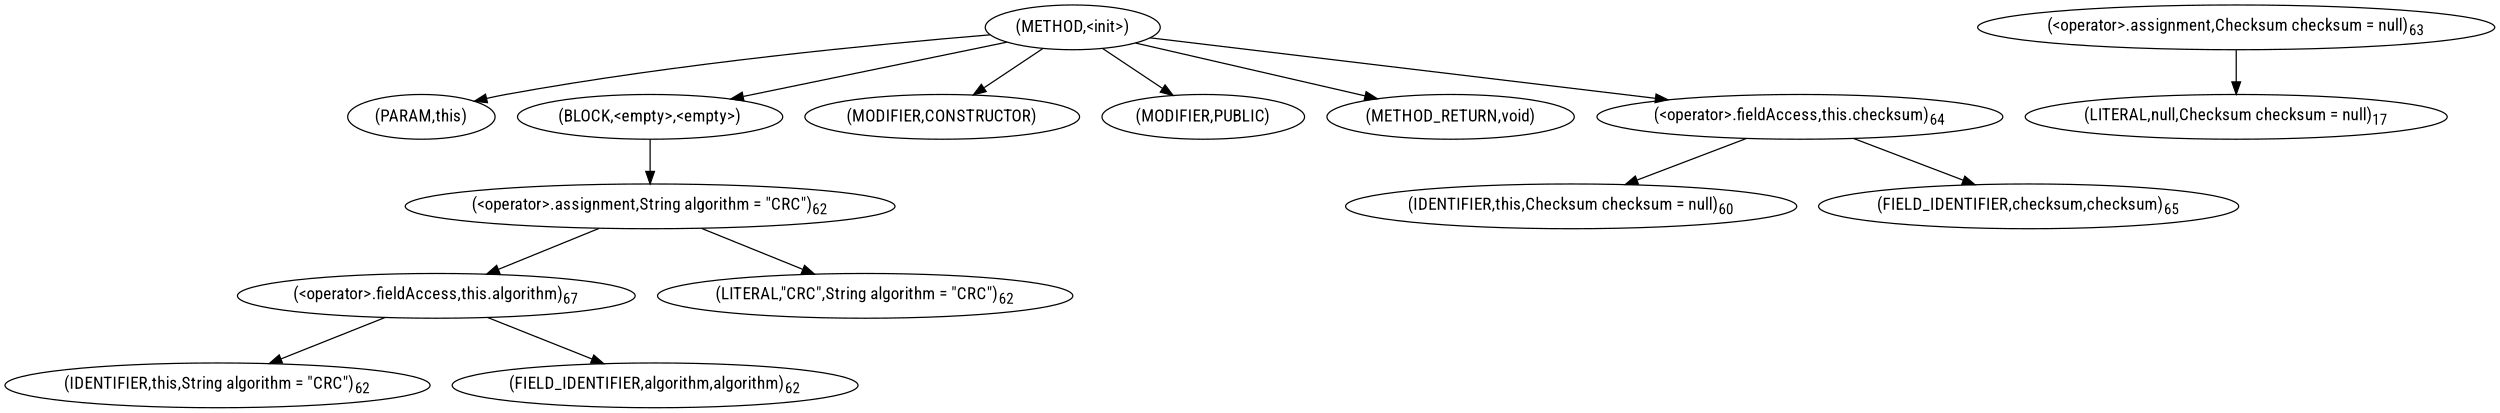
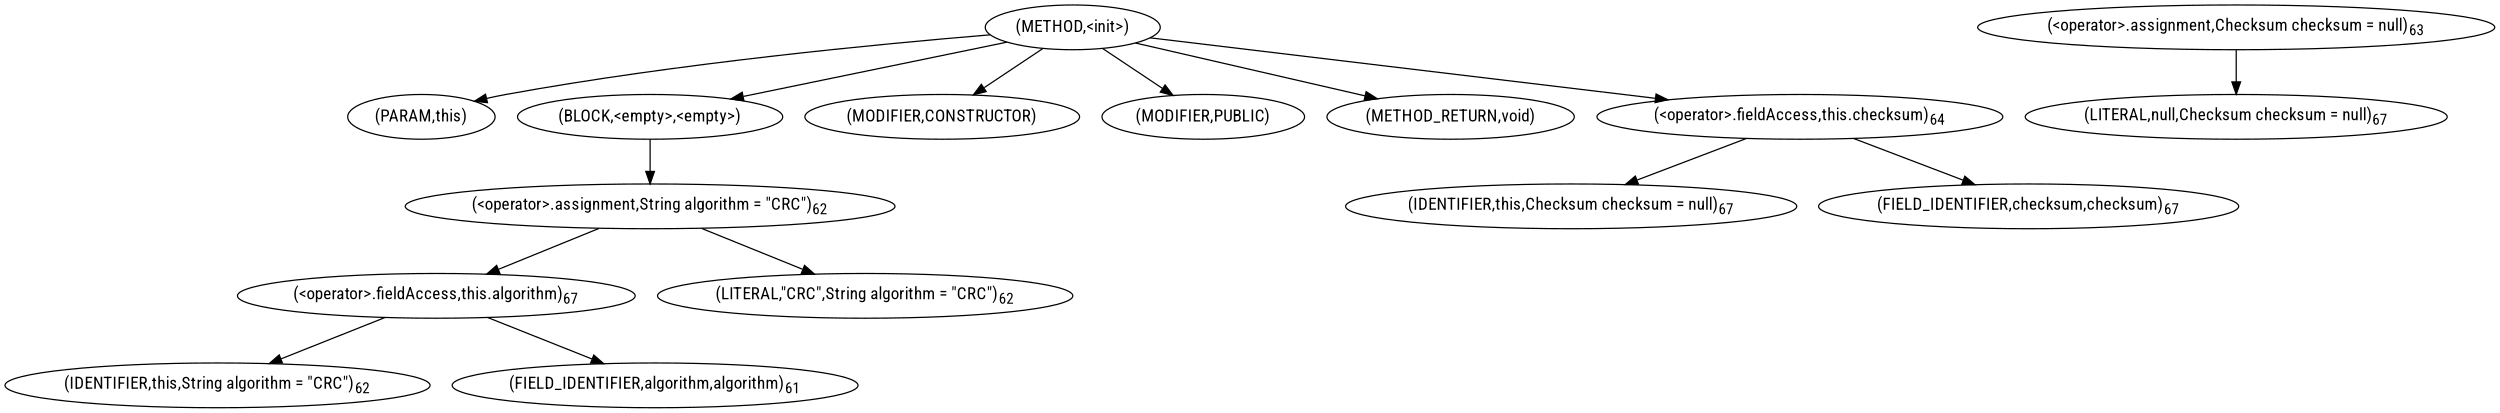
(2380, 115) -> (2380, 115)
(1727, 204) -> (1727, 204)
(2172, 204) -> (2172, 204)
(793, 383) -> (793, 383)
